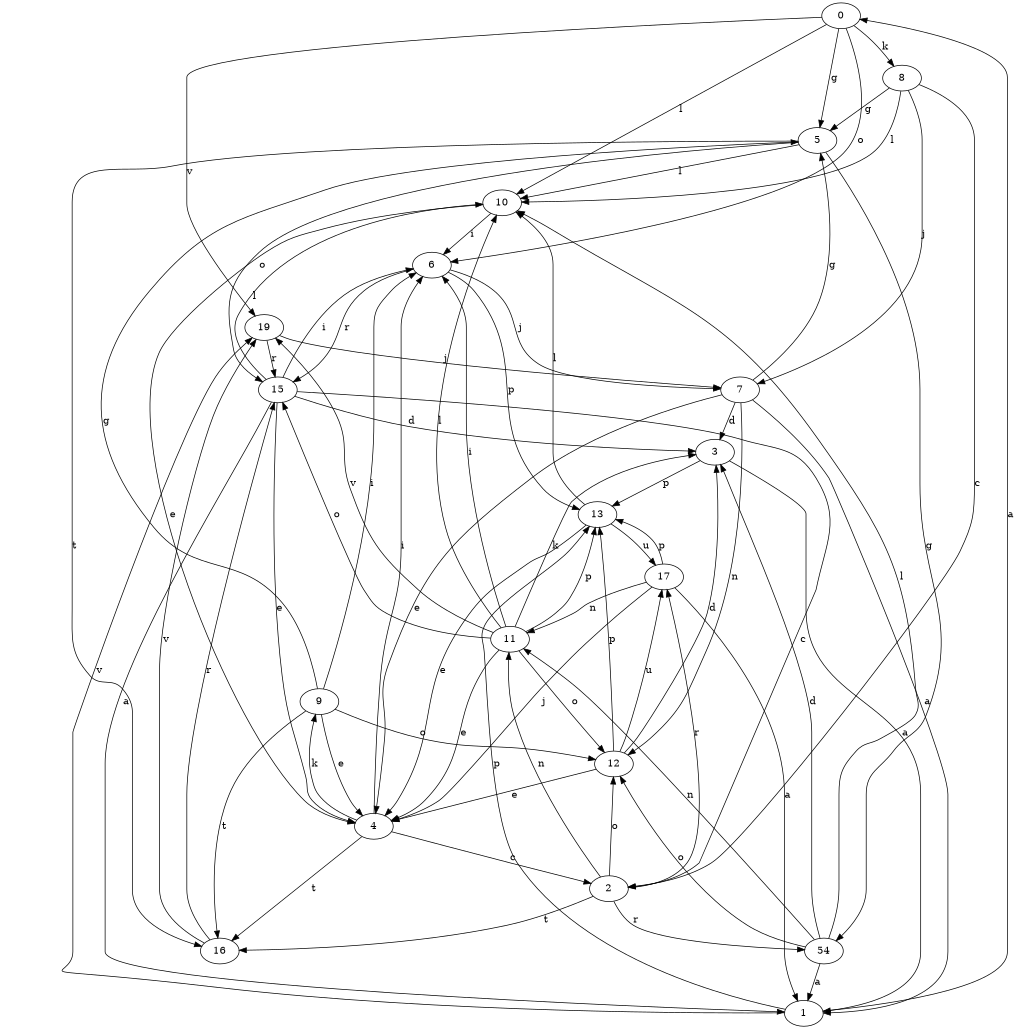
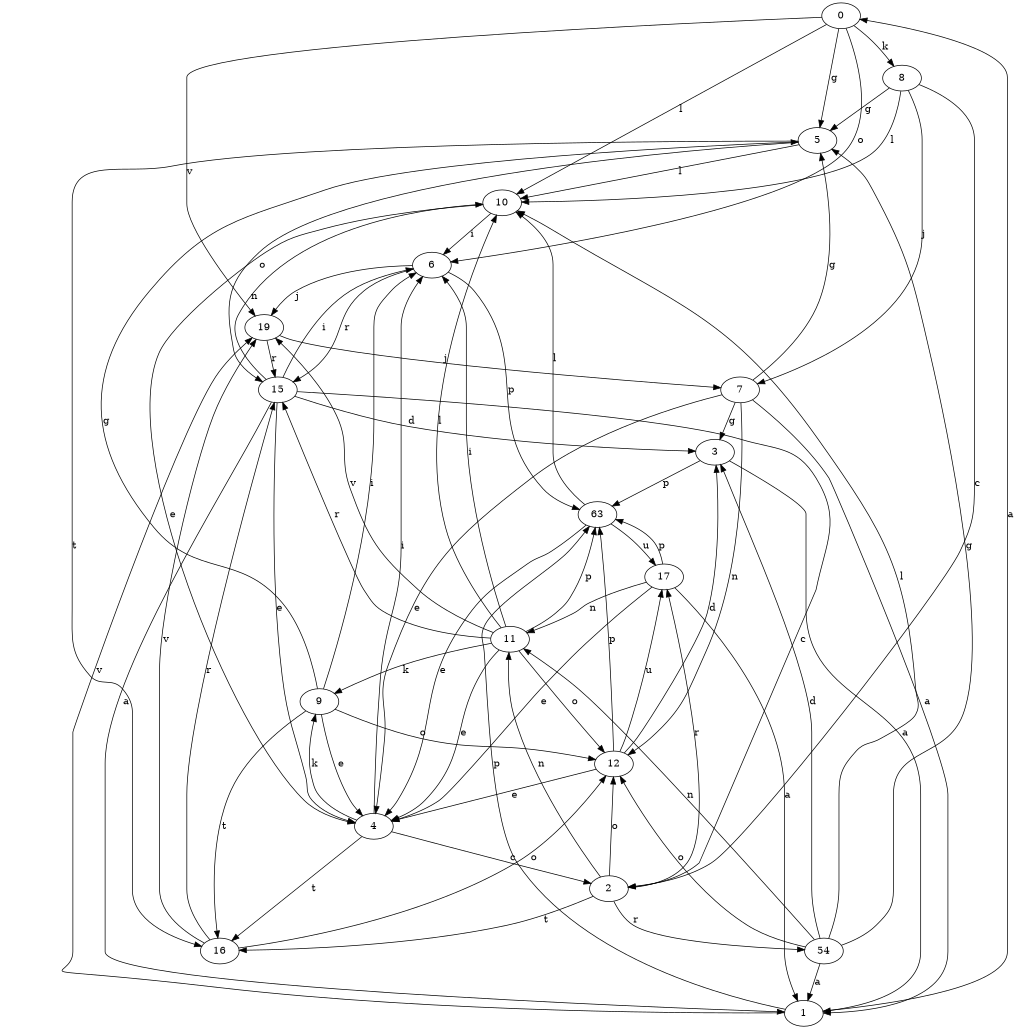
(255, 296) -> (255, 296)
(543, 366) -> (339, 274)
(732, 421) -> (732, 421)
(566, 512) -> (415, 661)
(337, 515) -> (337, 515)
(597, 515) -> (597, 515)
(926, 550) -> (967, 564)
(544, 702) -> (544, 702)
none -> (438, 900)
